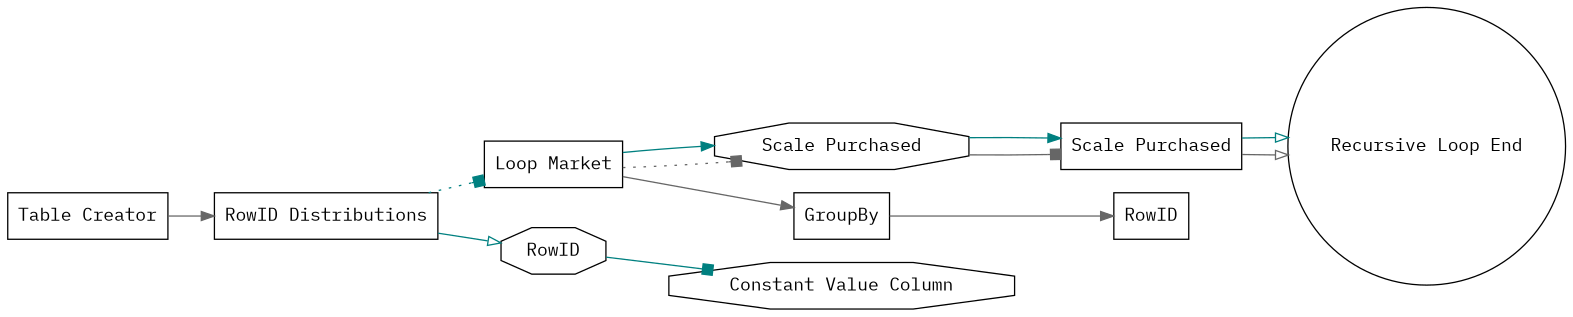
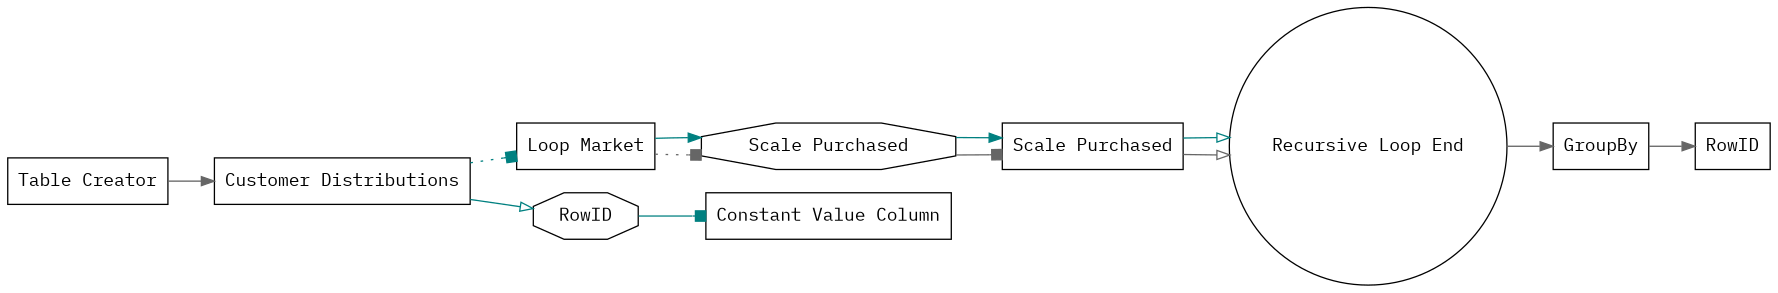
(702, 191) -> (1523, 146)
(326, 216) -> (342, 181)
(842, 286) -> (829, 216)
